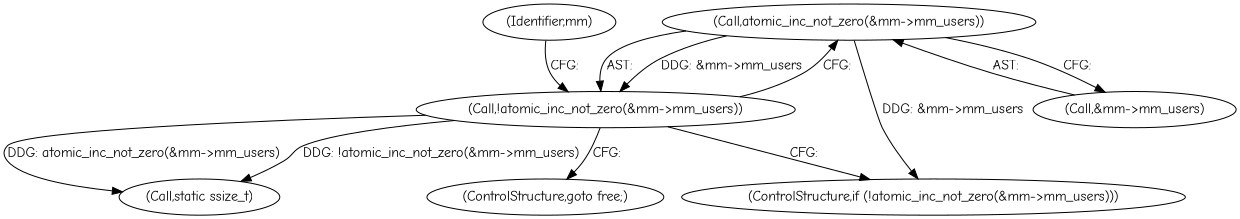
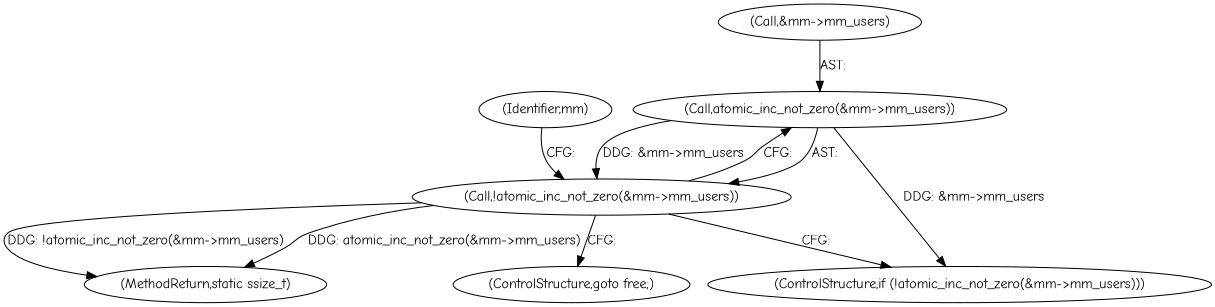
(1023, 57) -> none
(199, 197) -> (205, 285)
